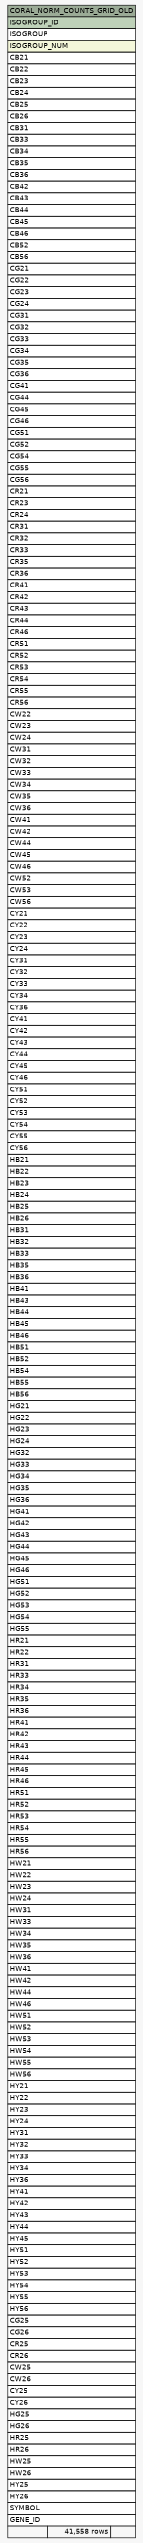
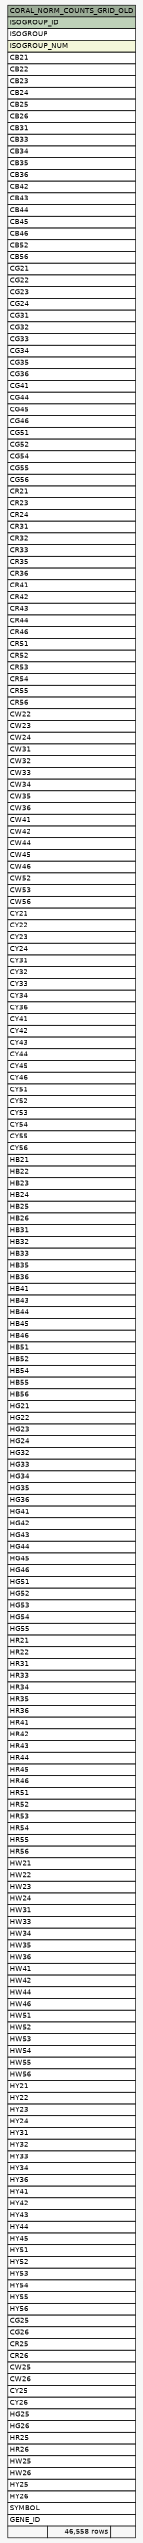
(87, 2532) -> (87, 2532)
